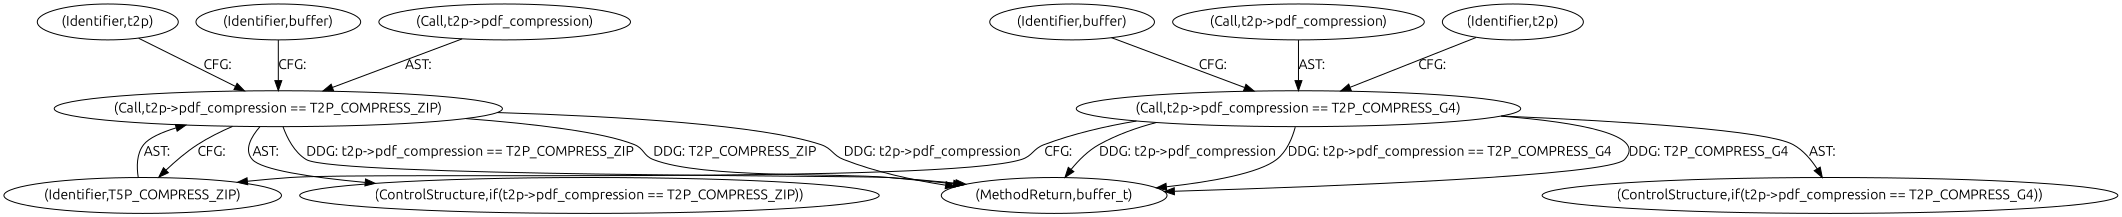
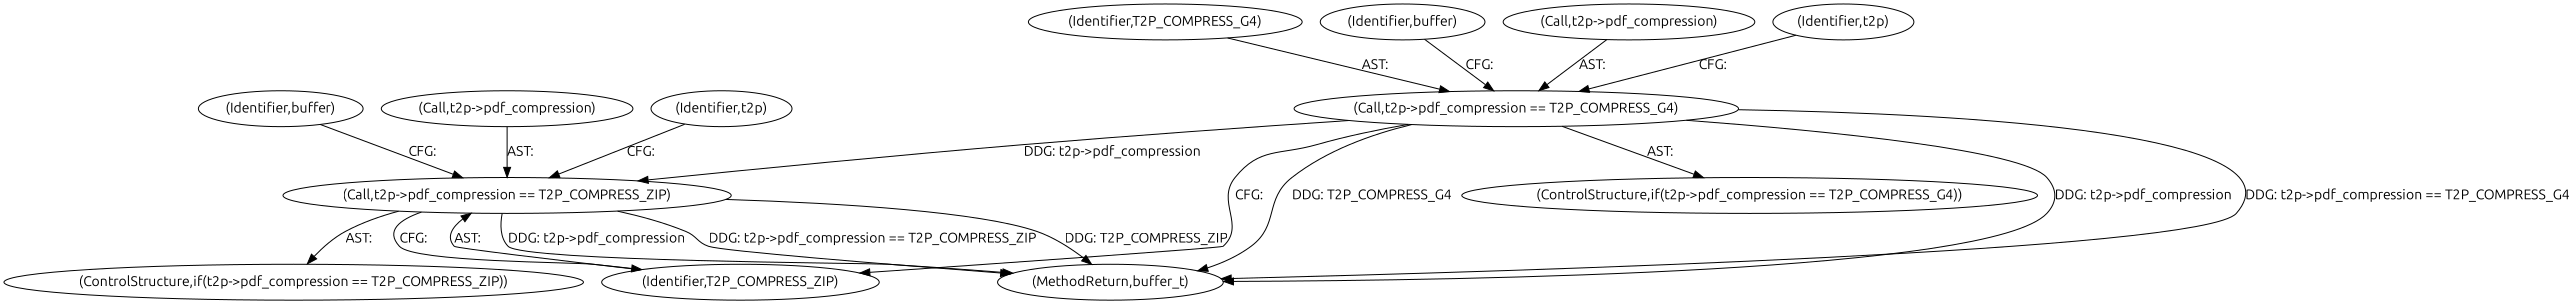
none -> (1165, 22)
none -> (998, 147)
(143, 195) -> (740, 282)
